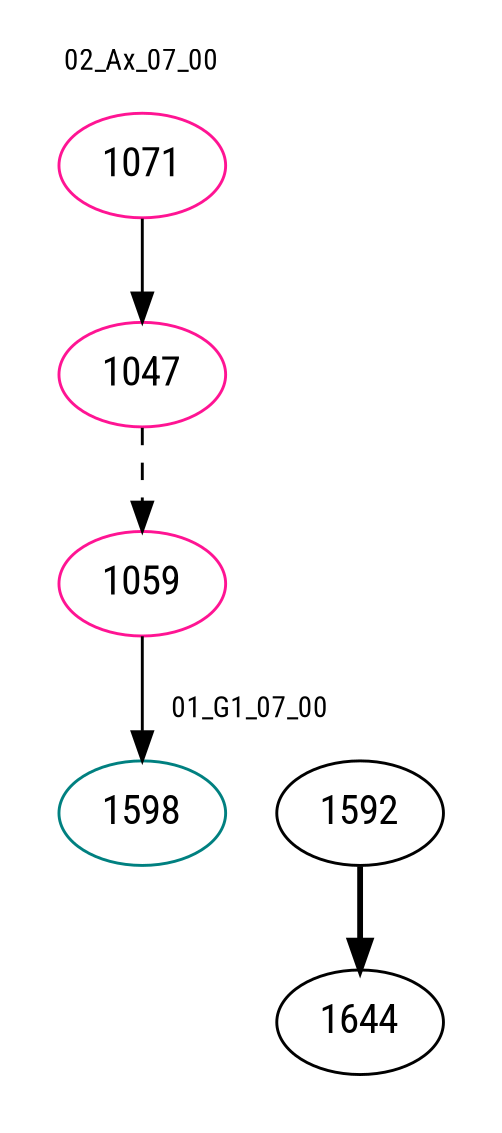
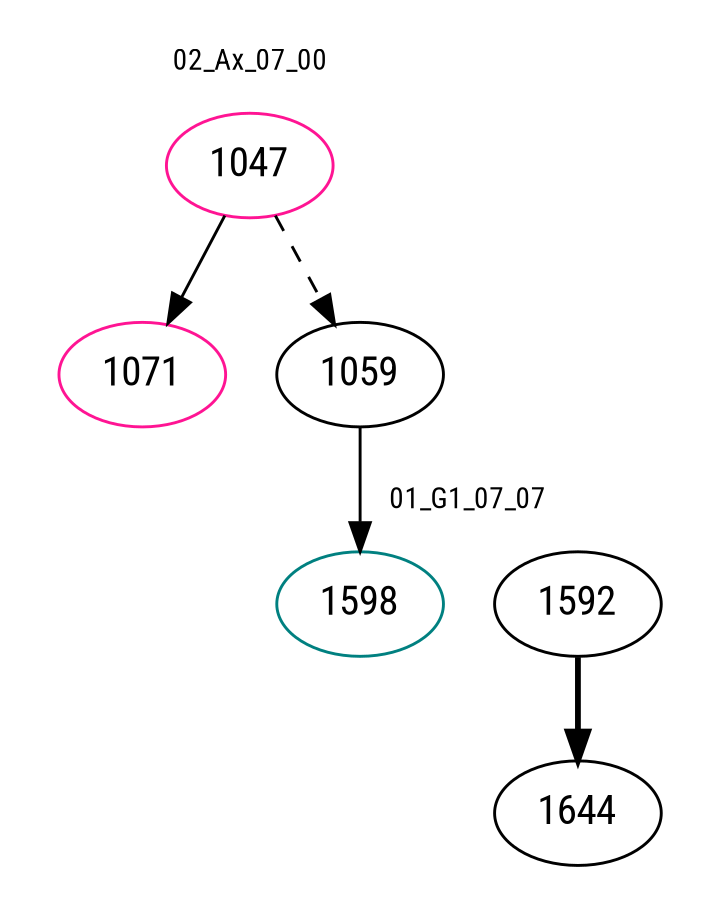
(142, 256) -> (203, 256)
(142, 584) -> (360, 375)
(251, 710) -> (469, 501)
